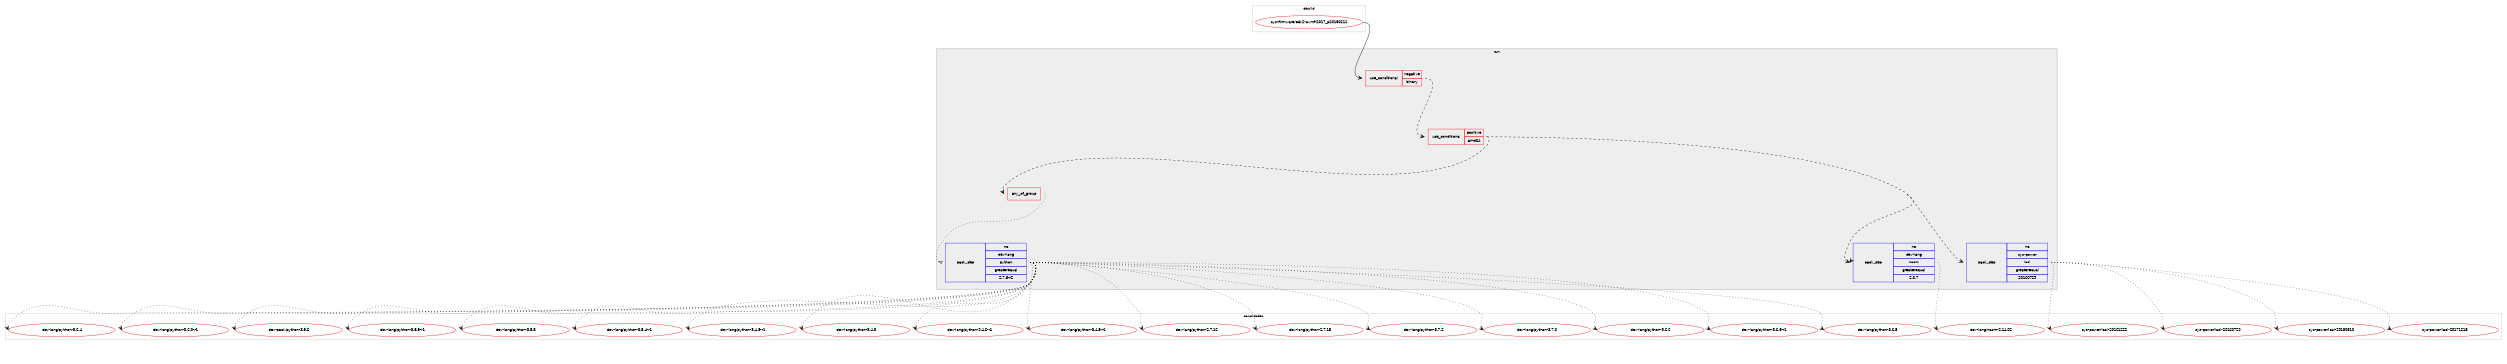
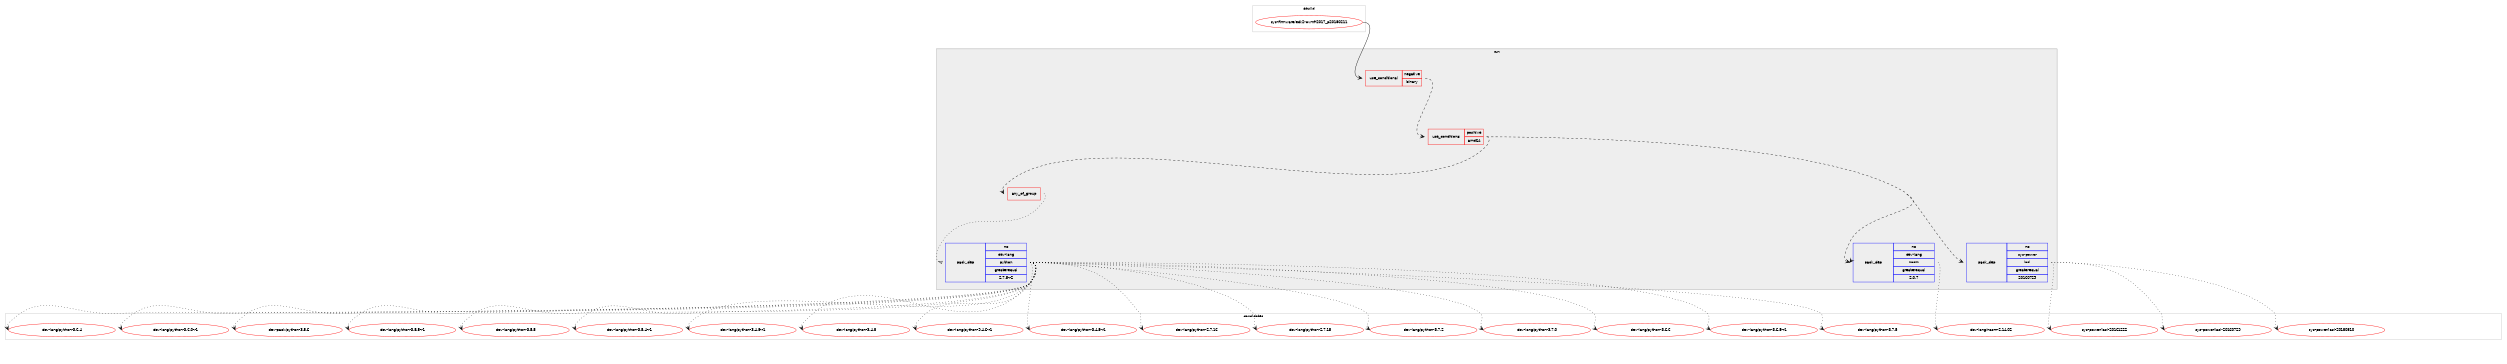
(1878, 330) -> (1878, 330)
(2445, 330) -> none
